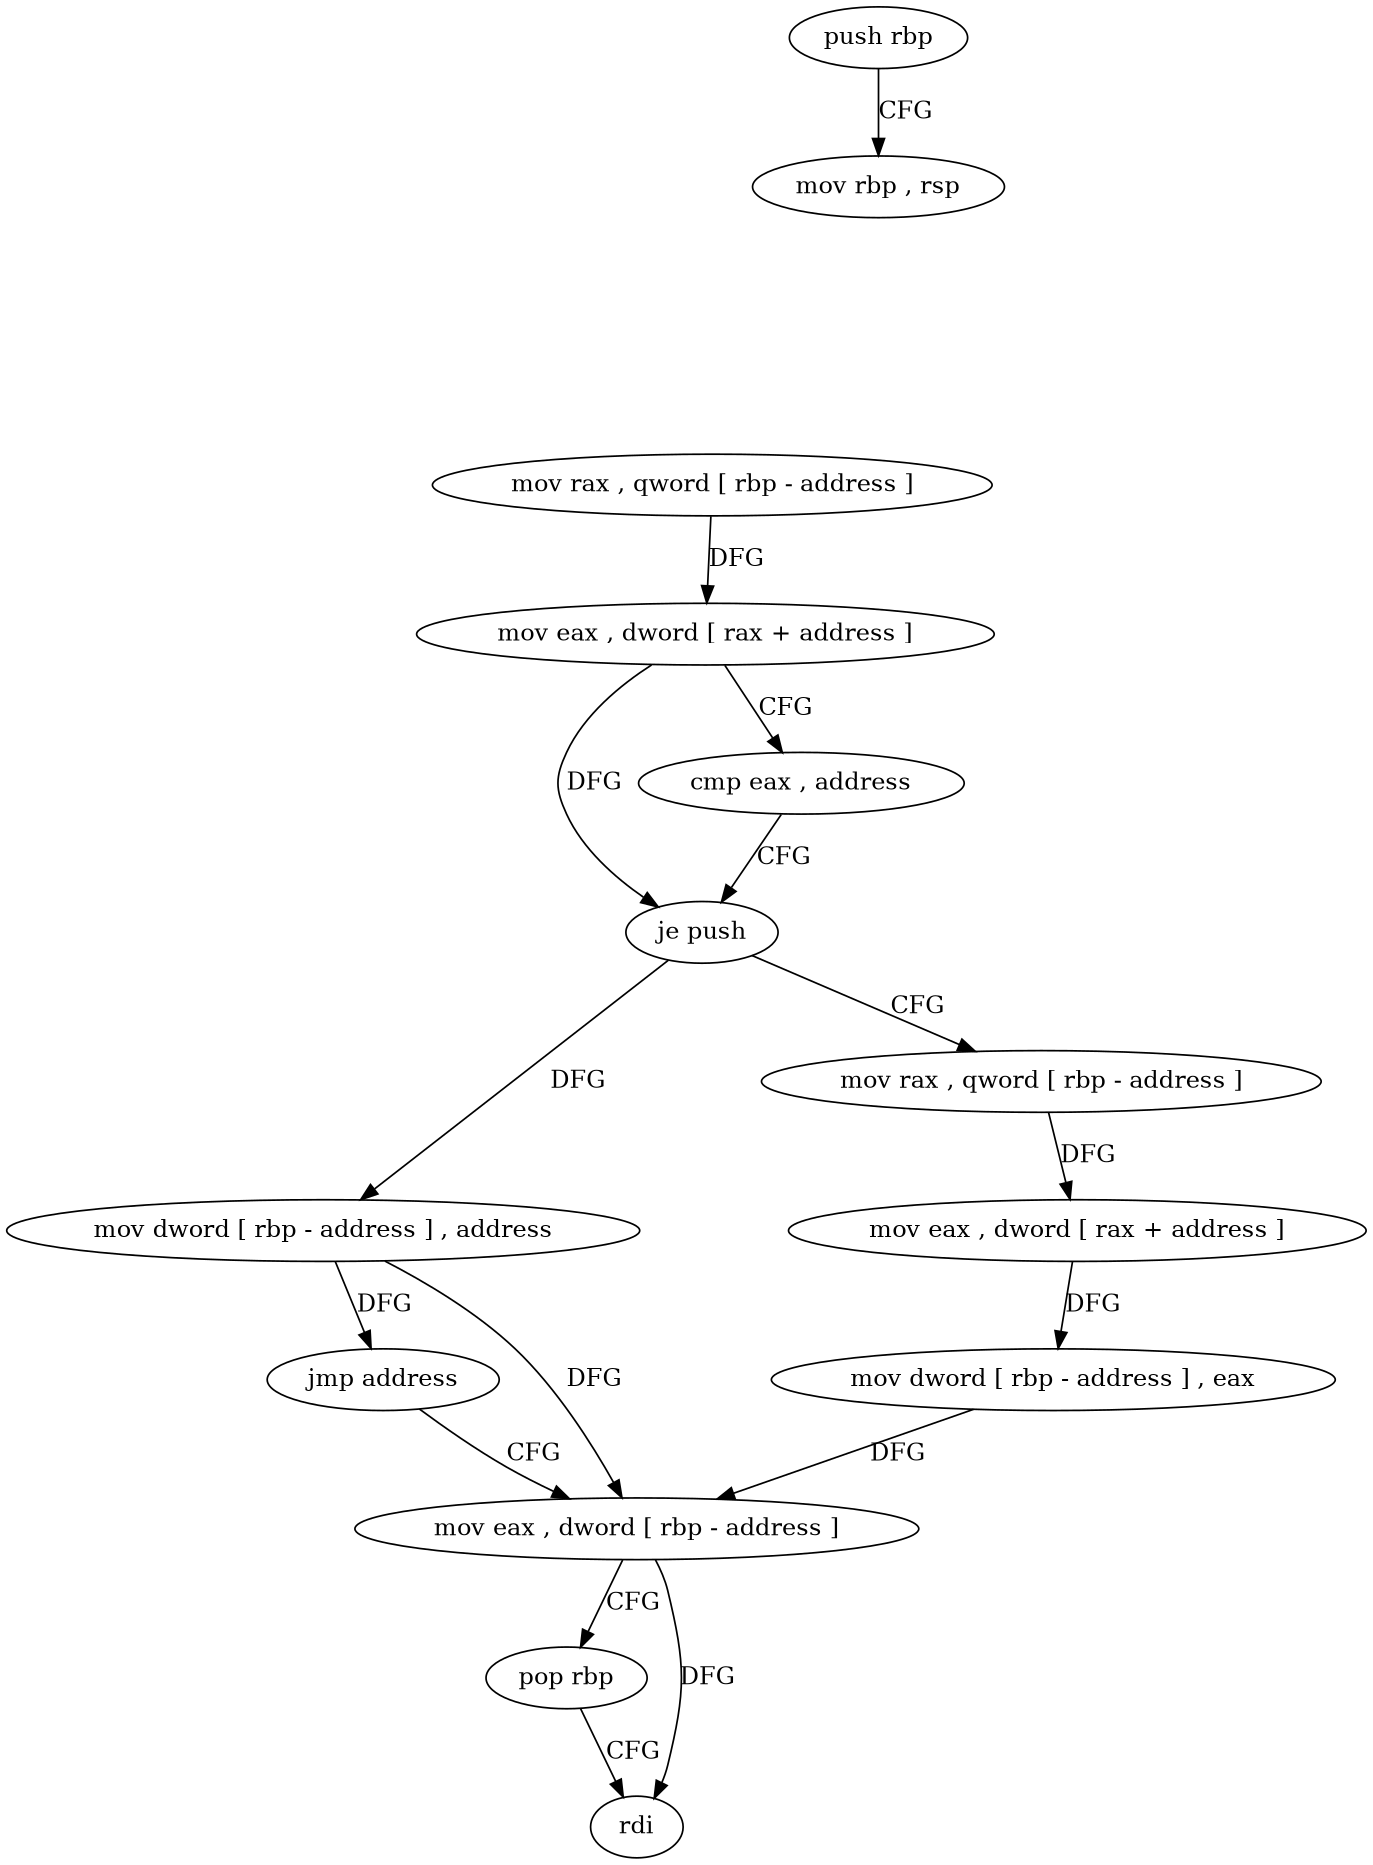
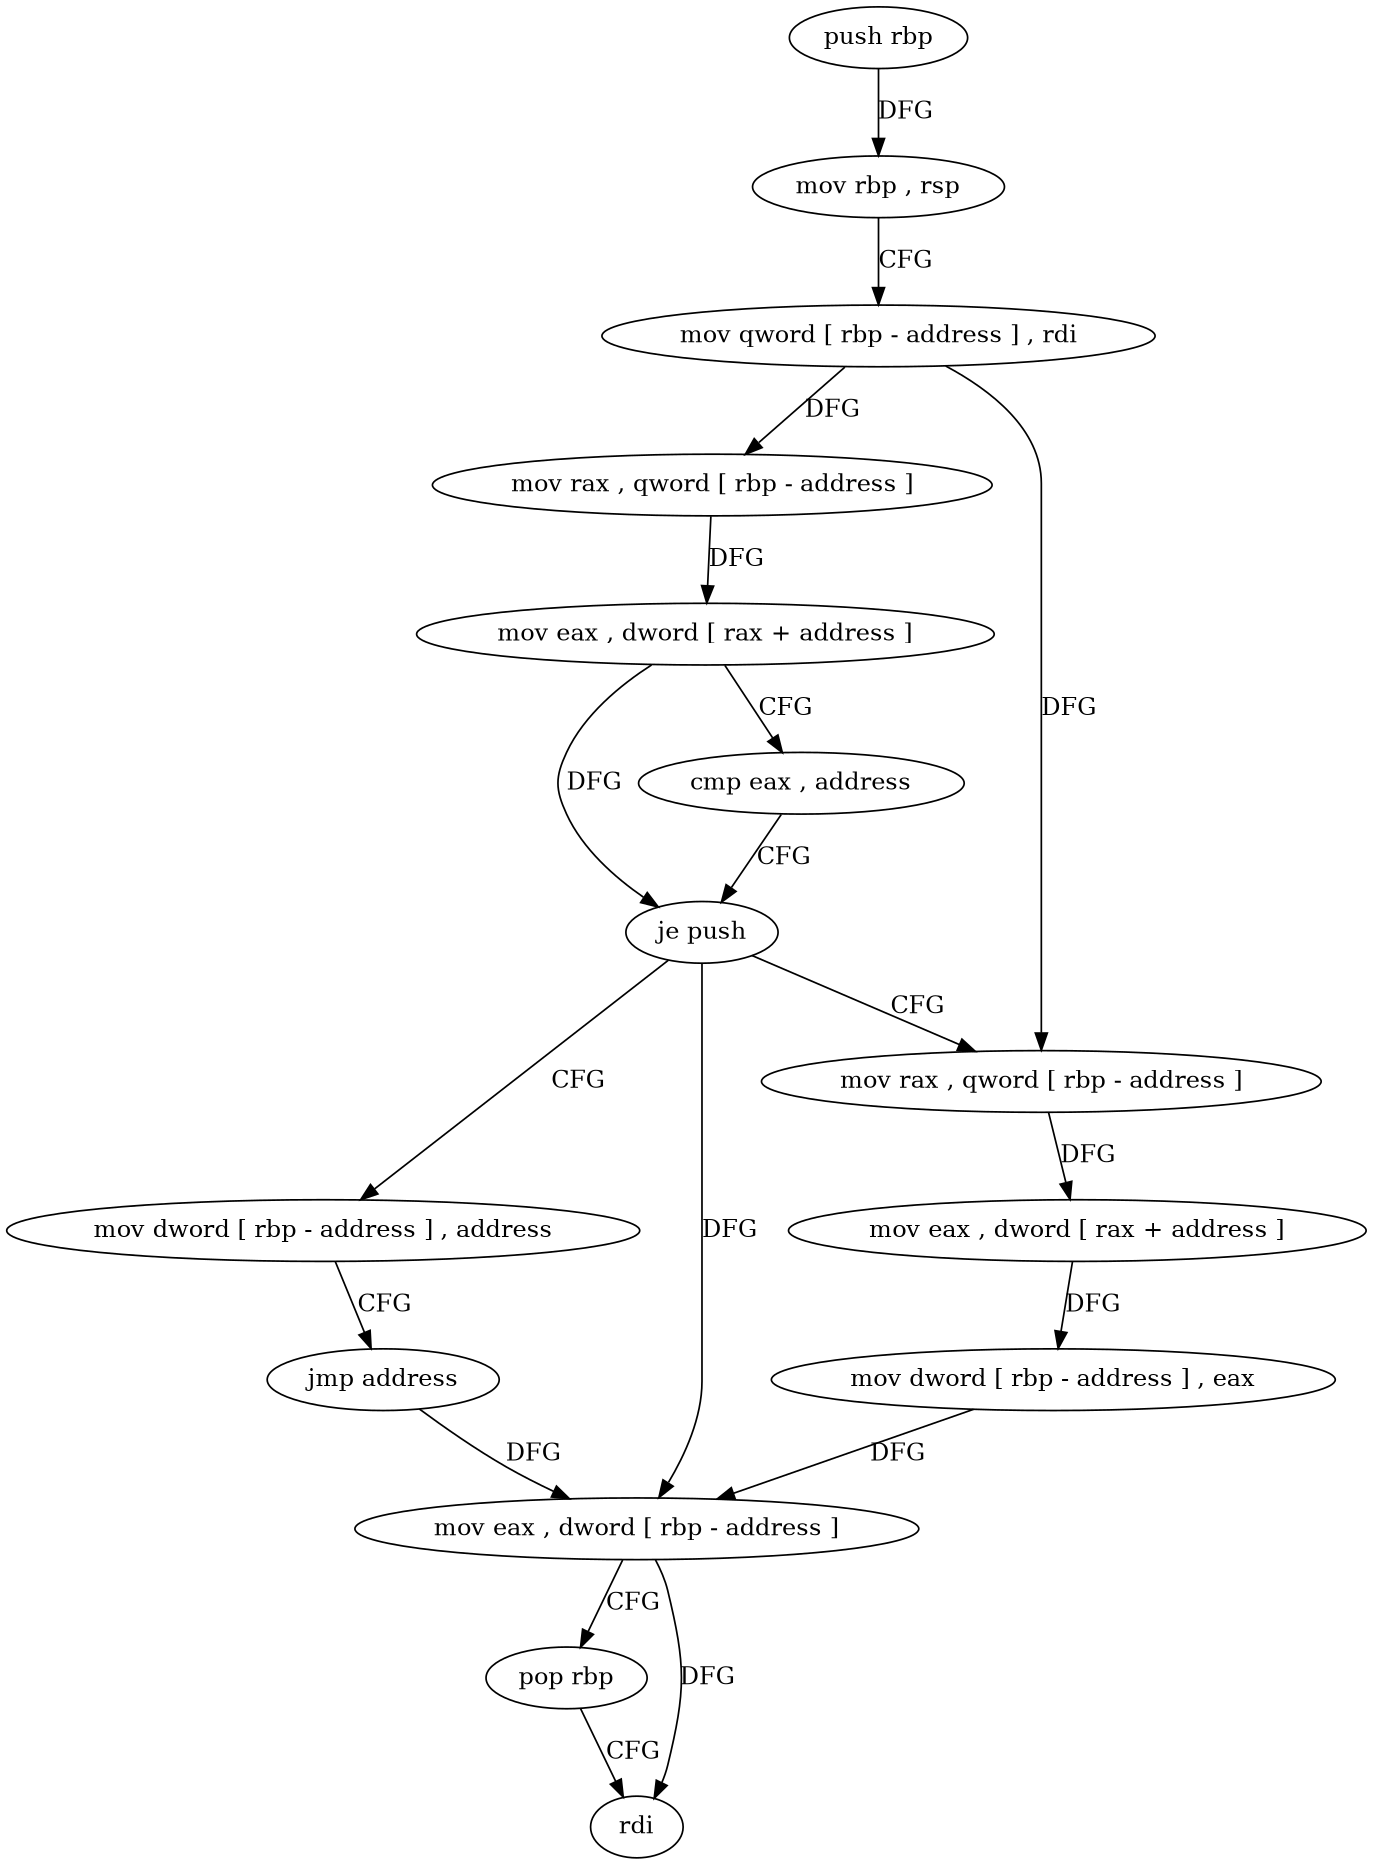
(906, 112) -> (906, 112)
none -> (879, 336)
(579, 1081) -> (579, 1081)
(385, 1305) -> (385, 1305)
(518, 1352) -> (702, 1226)
(534, 1454) -> (534, 1454)
